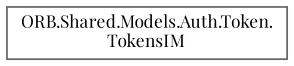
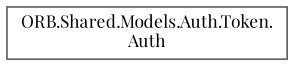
(147, 33) -> (147, 33)
